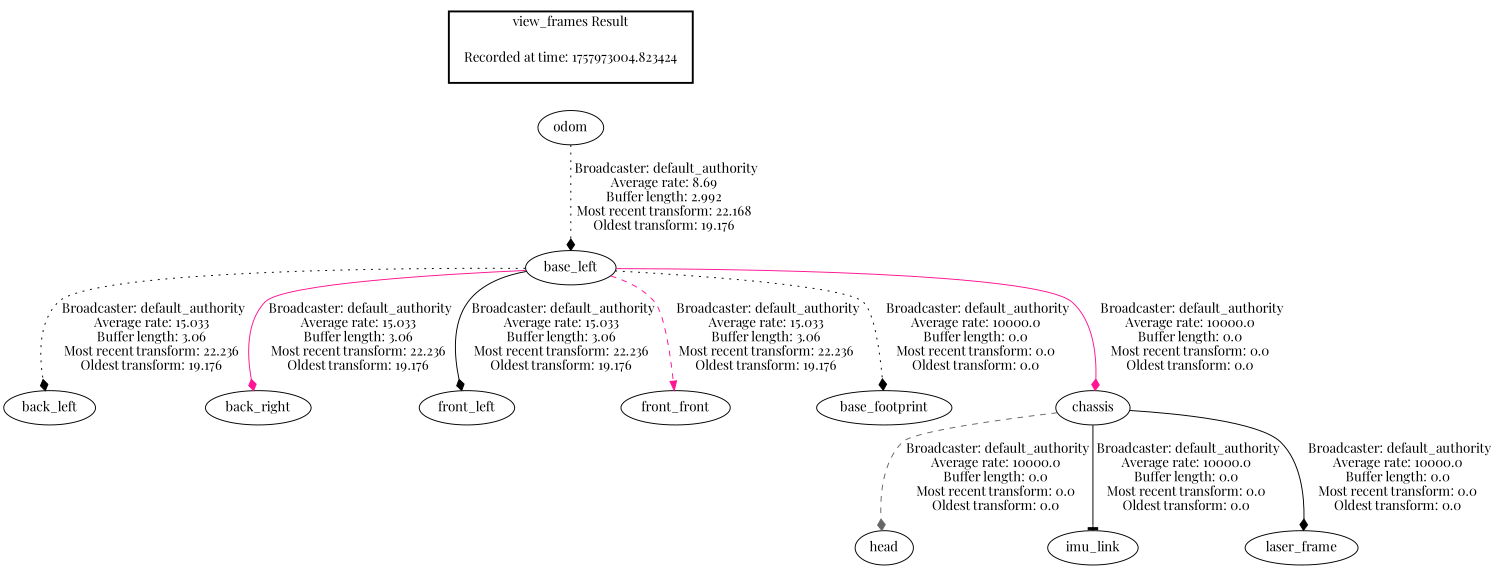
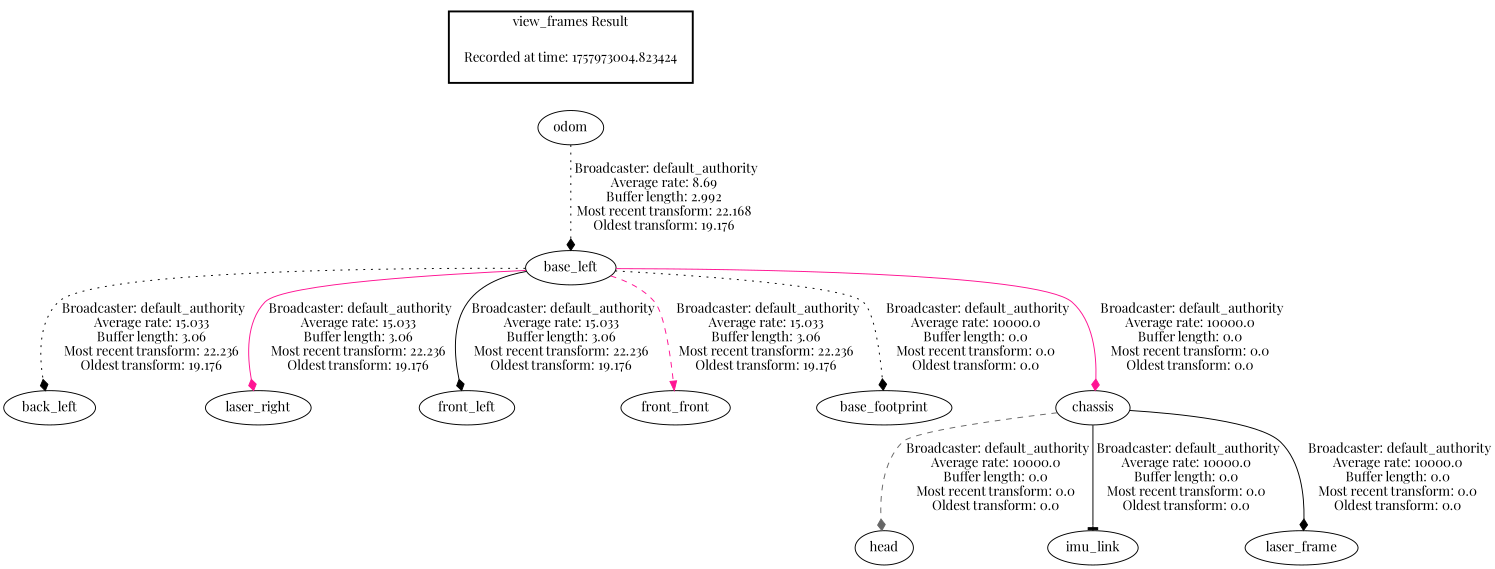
(258, 408) -> (258, 408)
